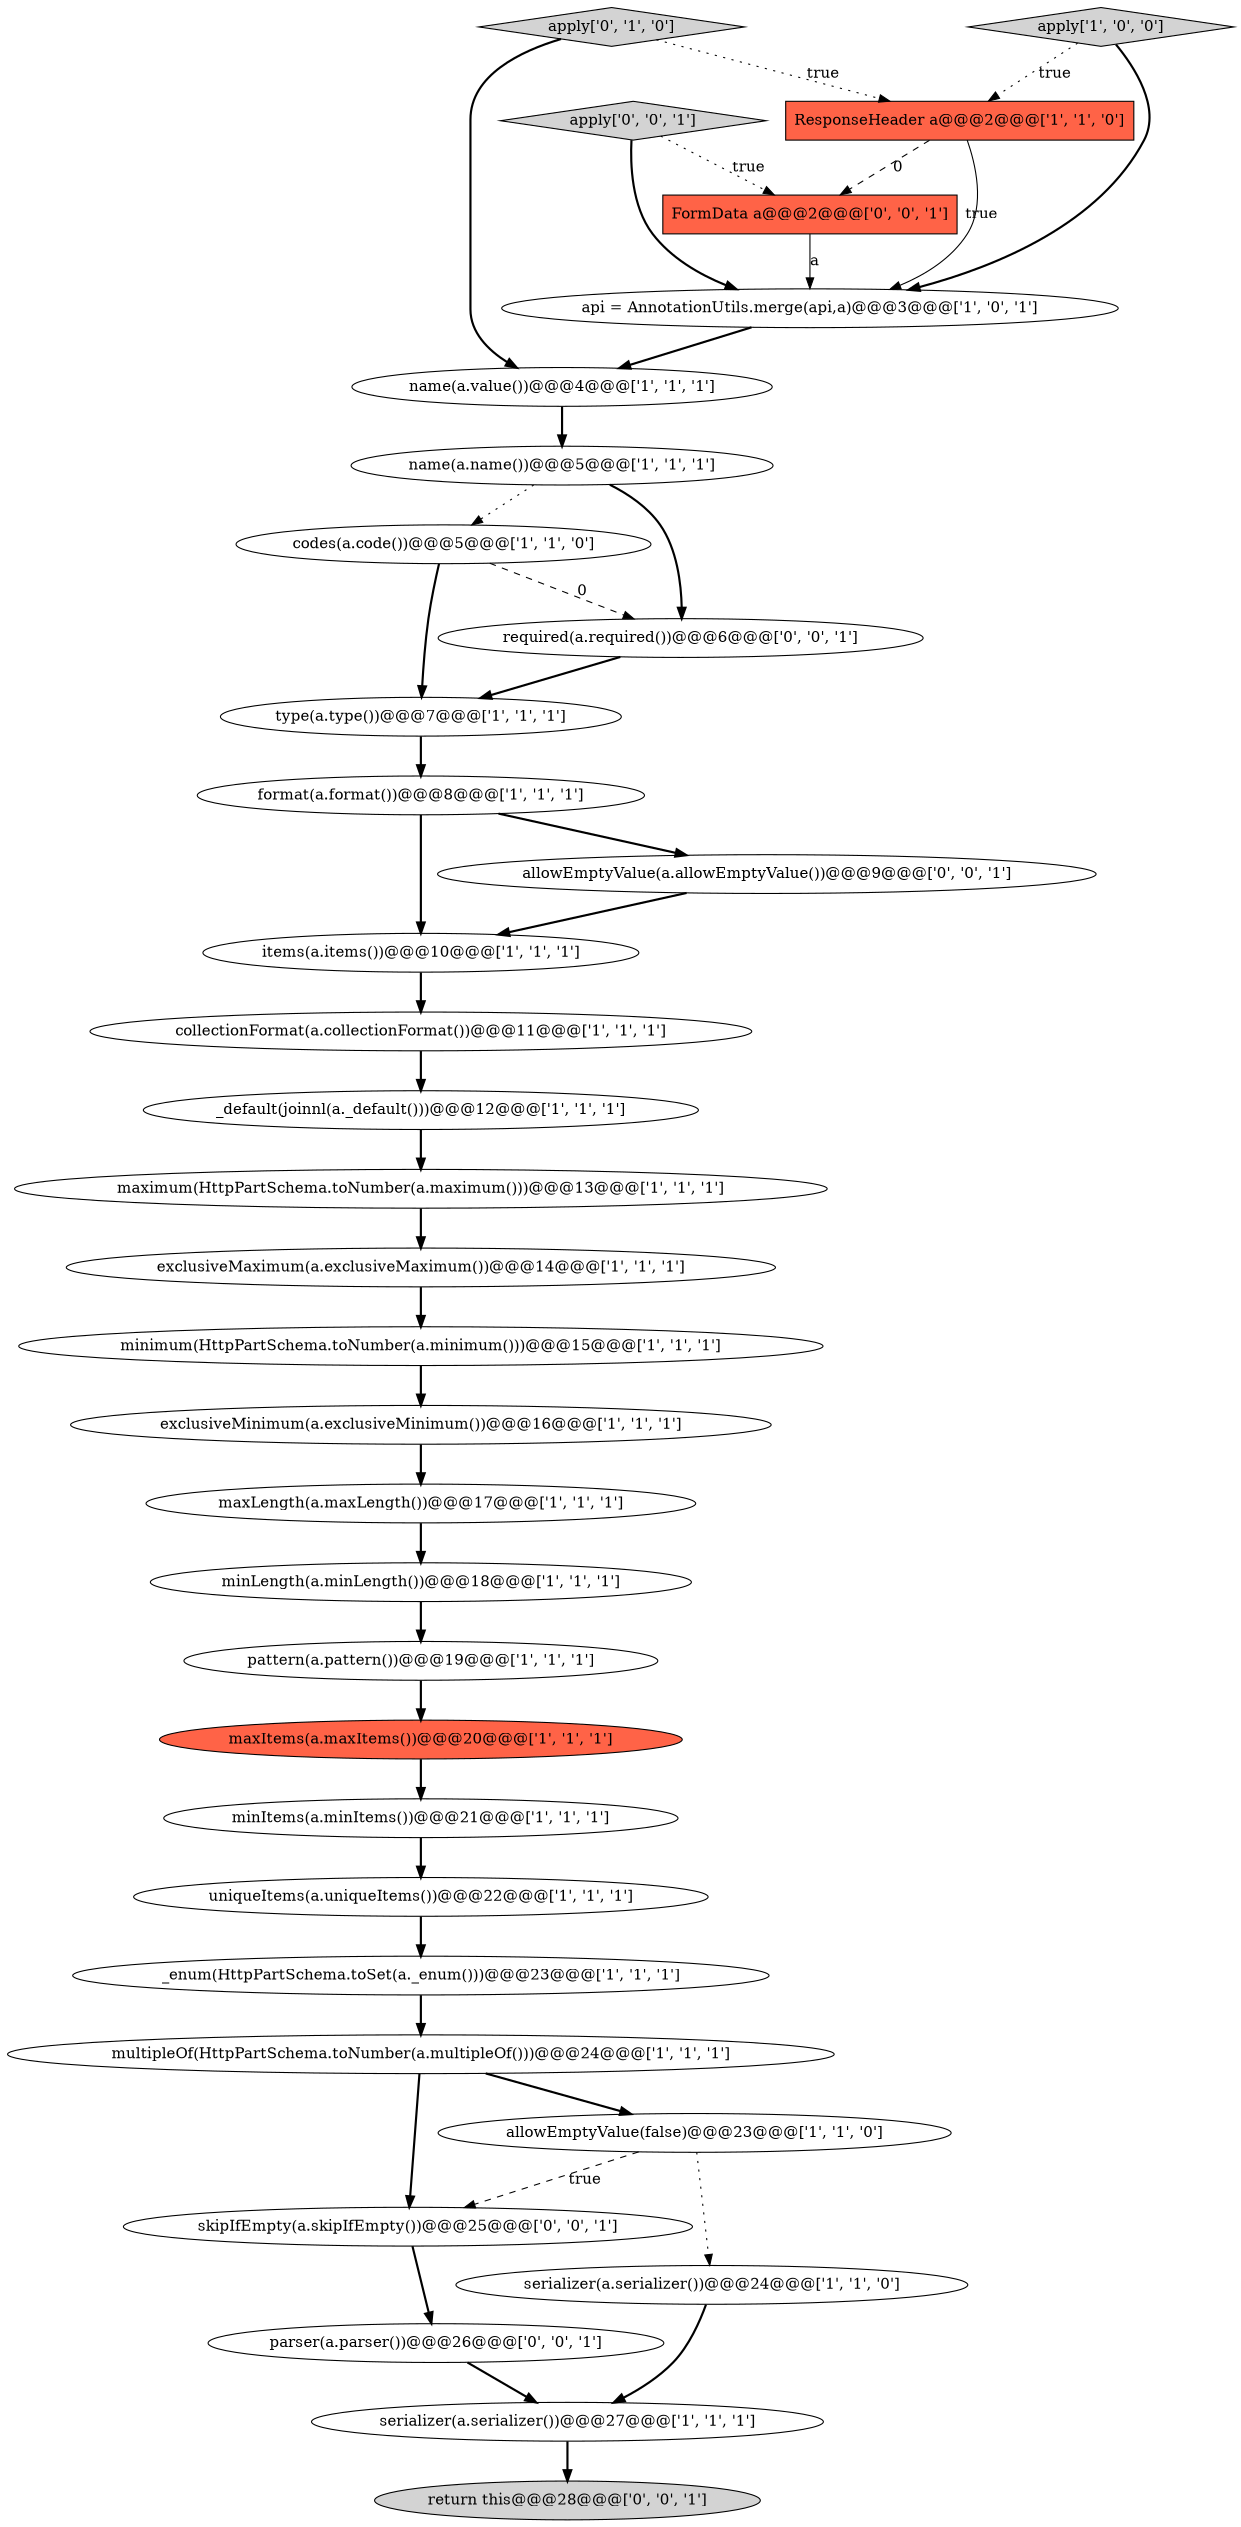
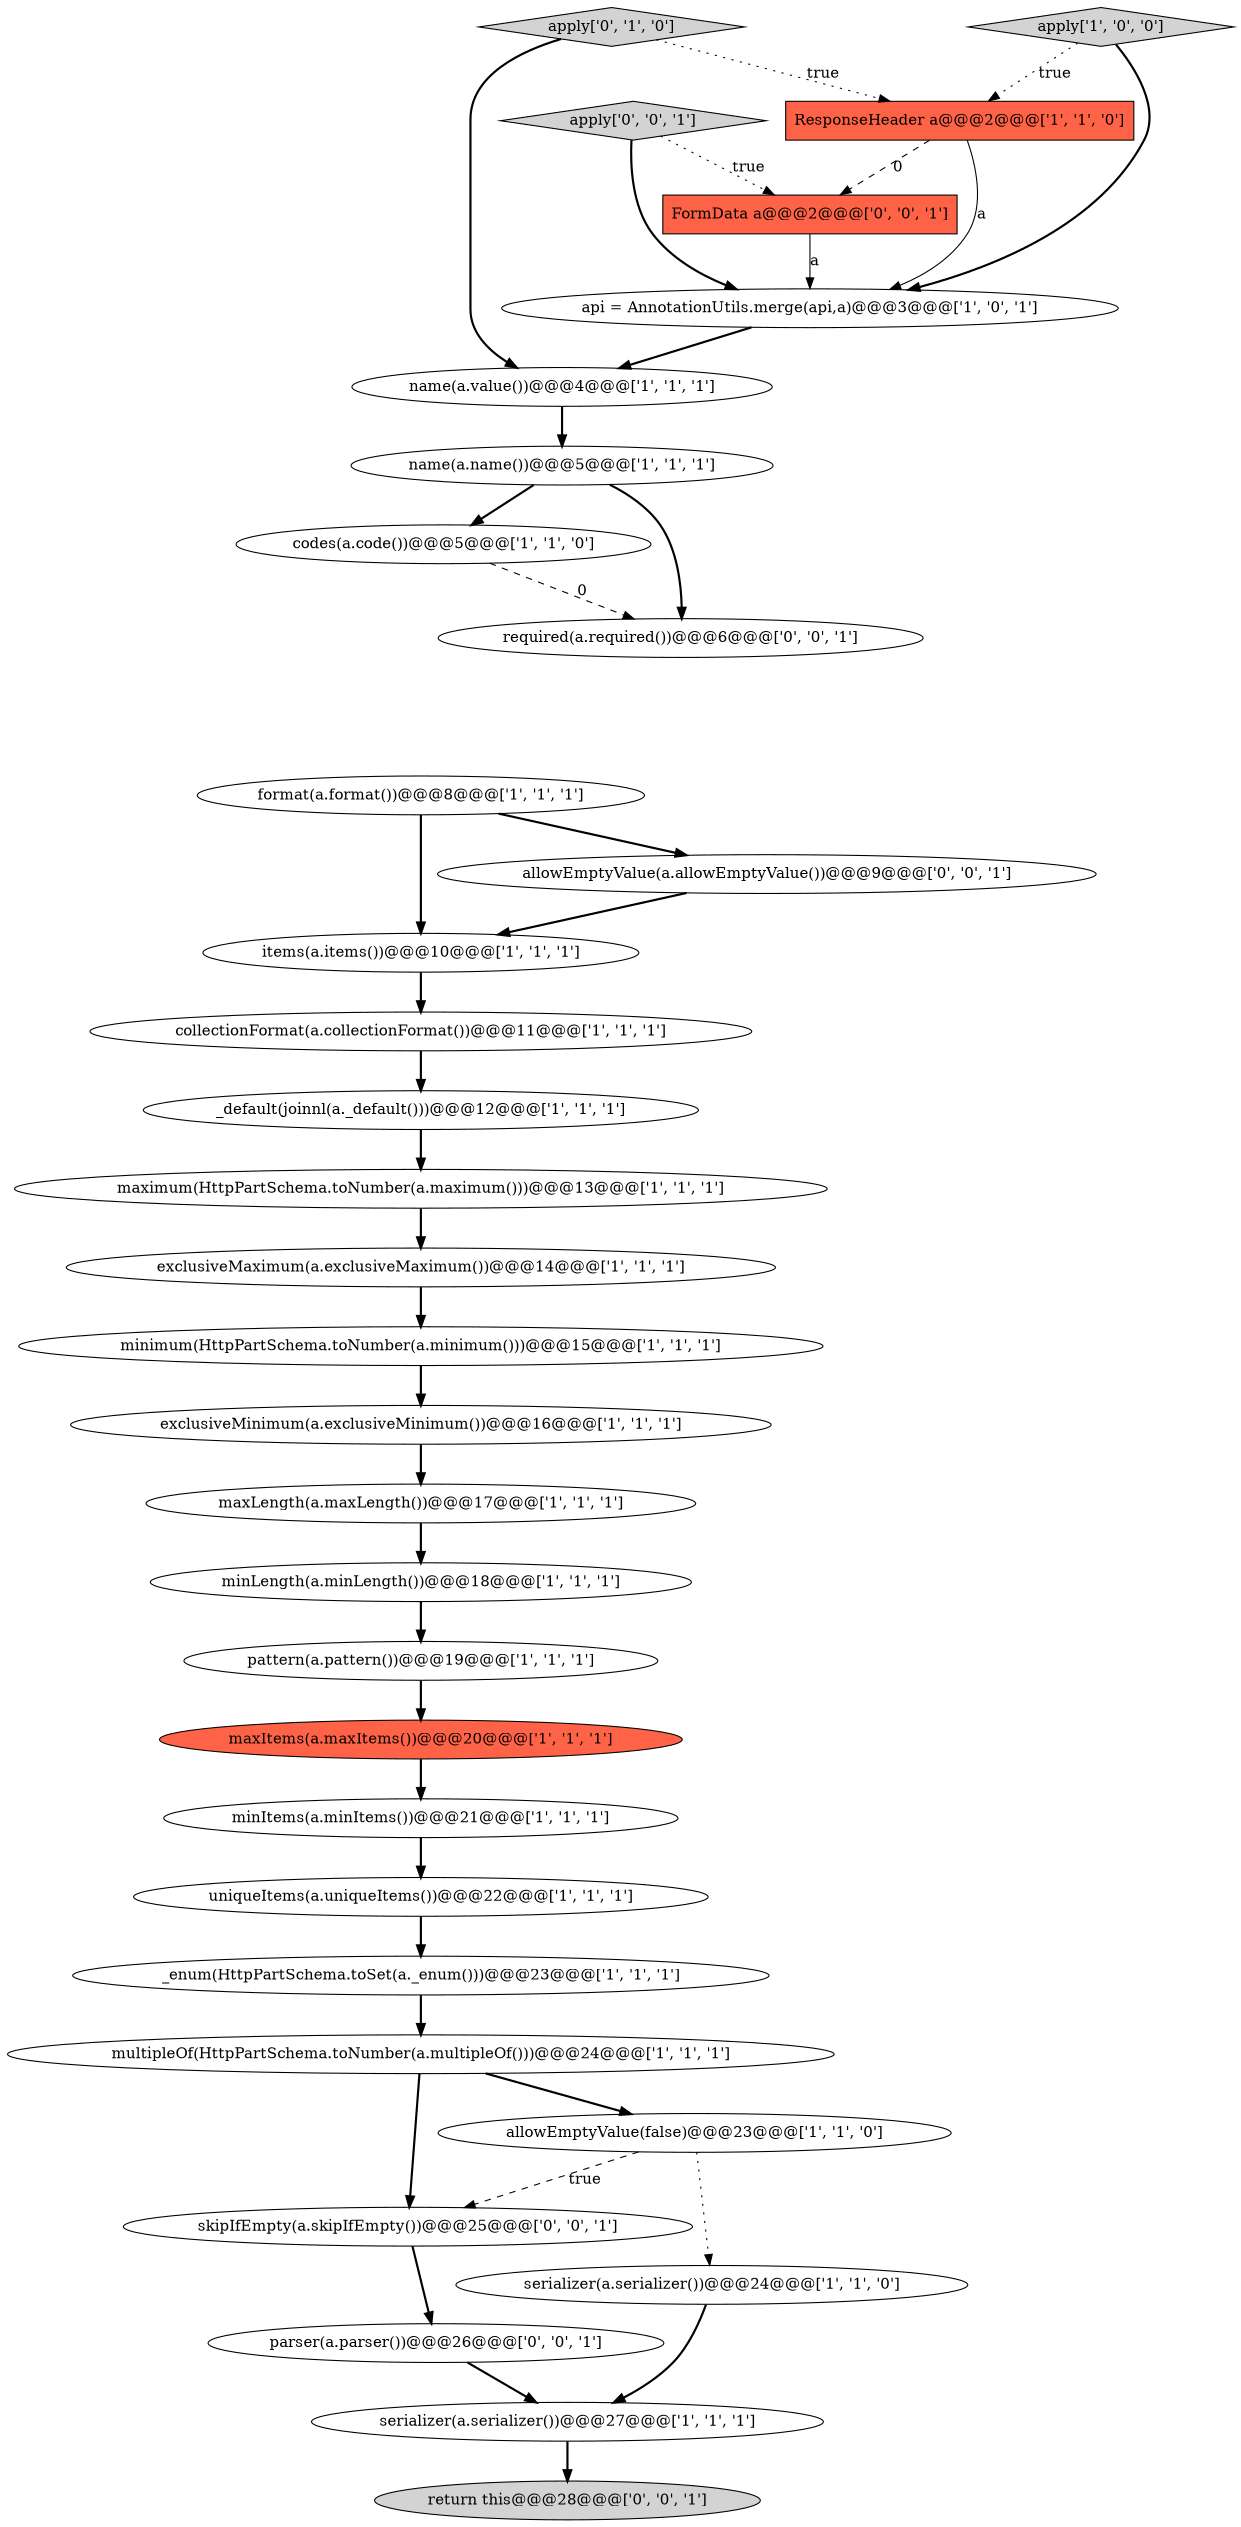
(982, 214) -> (982, 214)
(507, 502) -> (507, 502)
(421, 717) -> none
